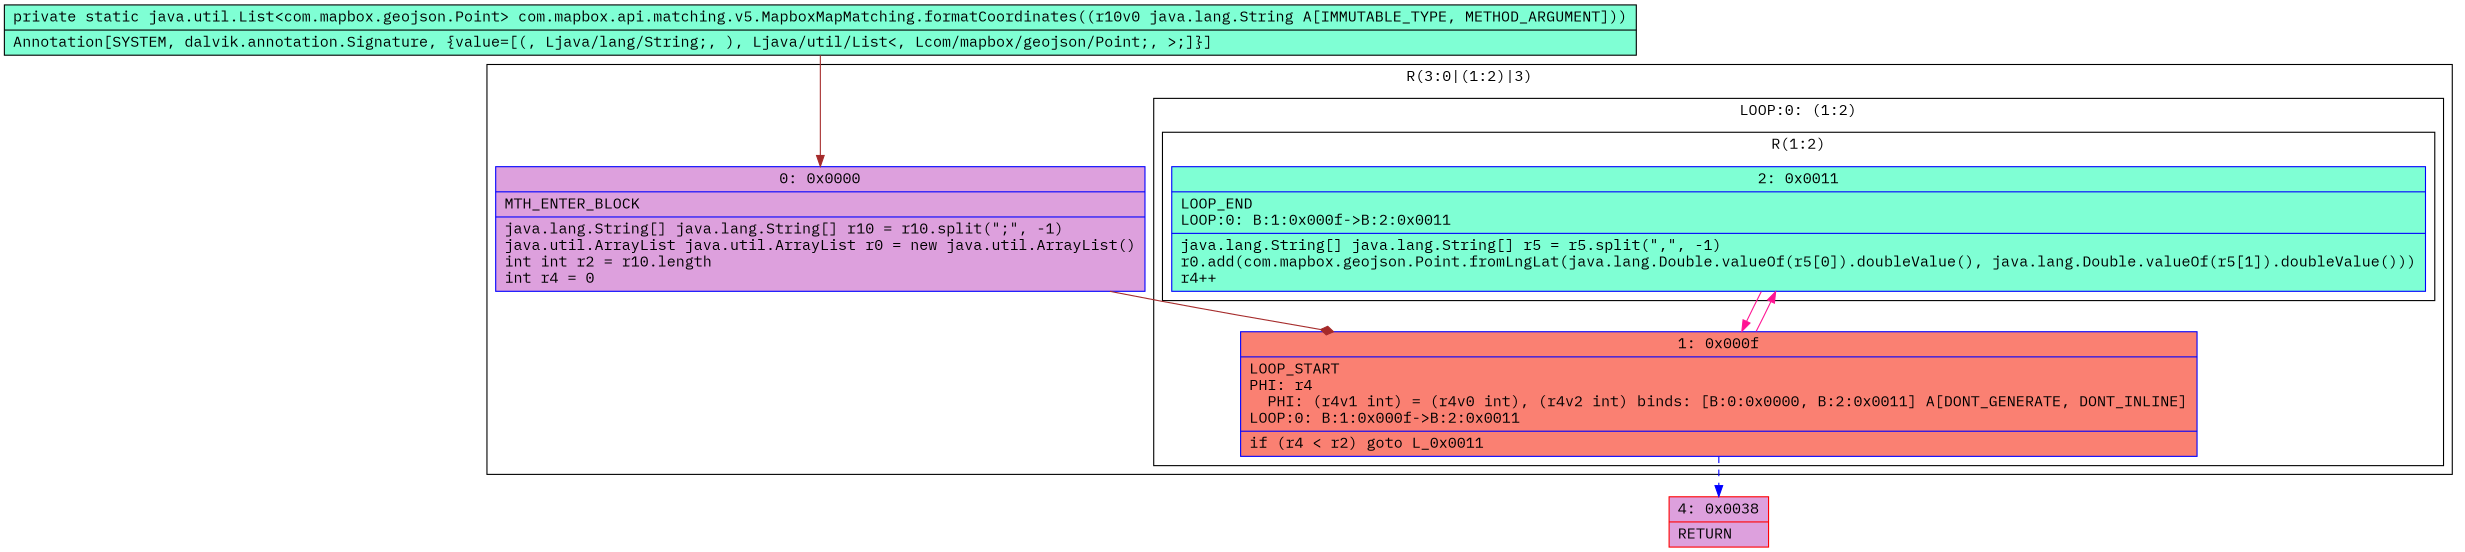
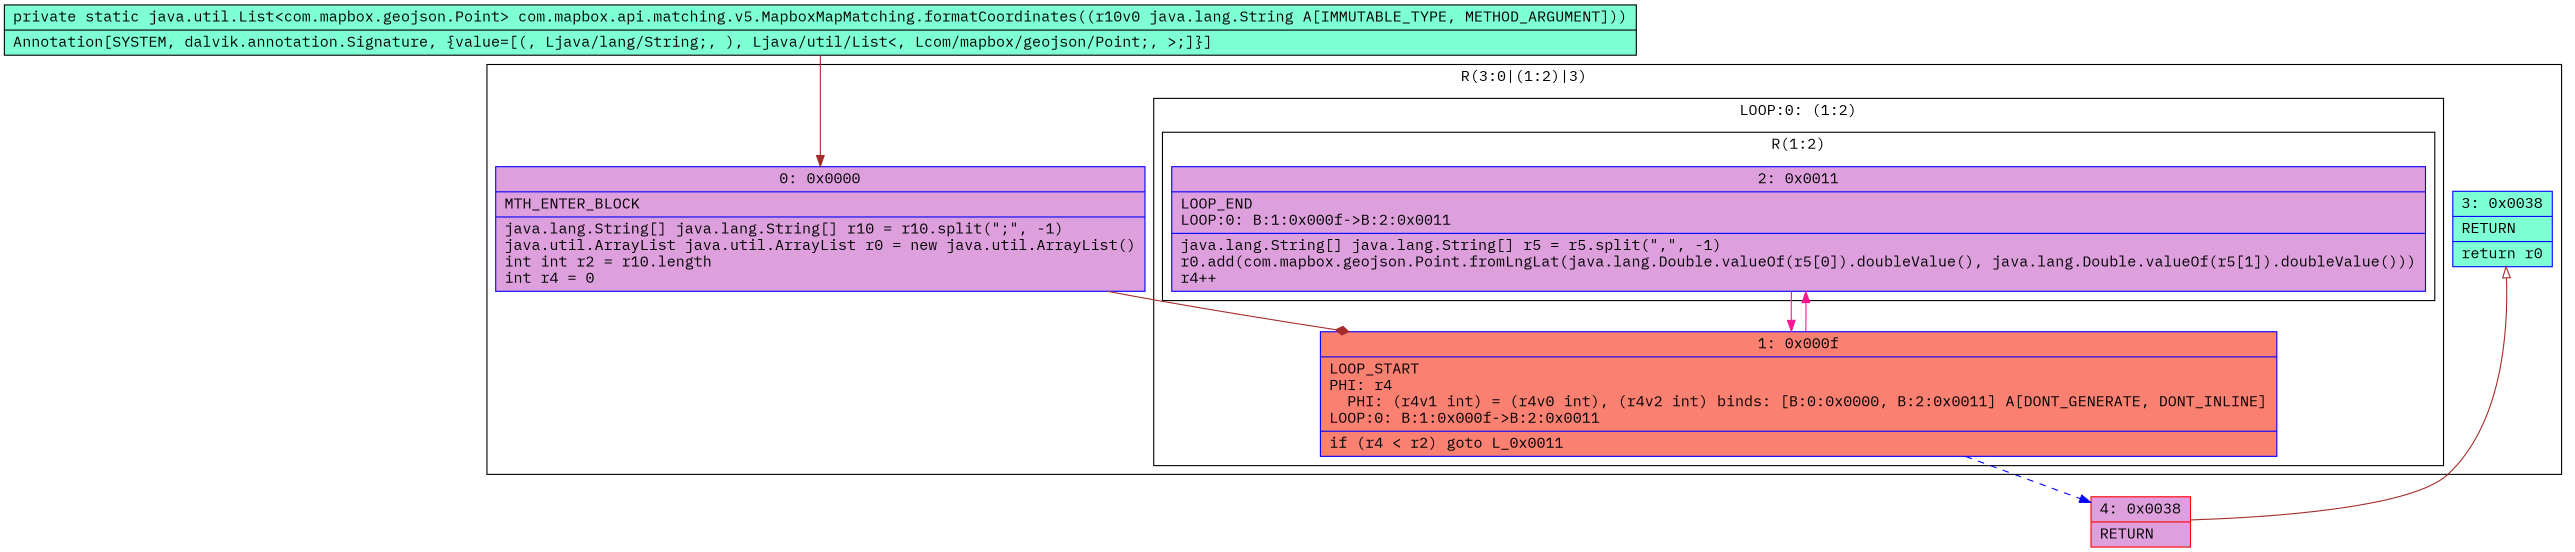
(1799, 229) -> (1799, 229)
none -> (2503, 229)
